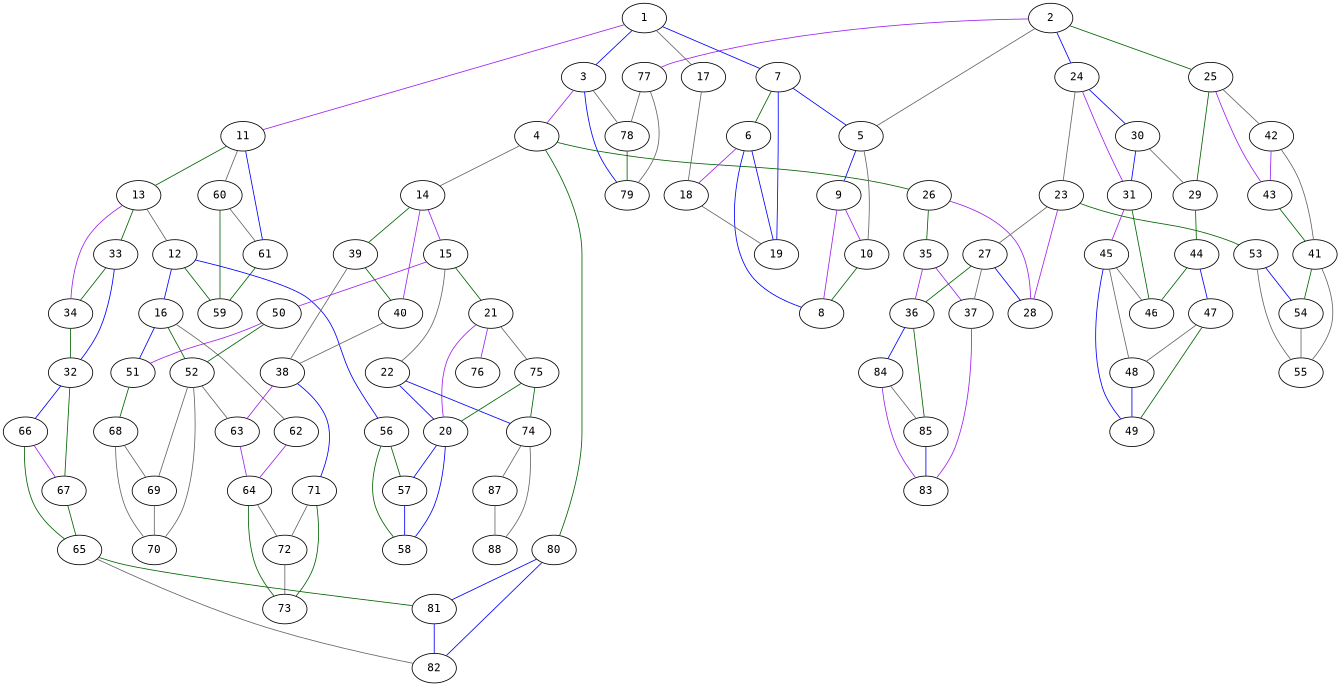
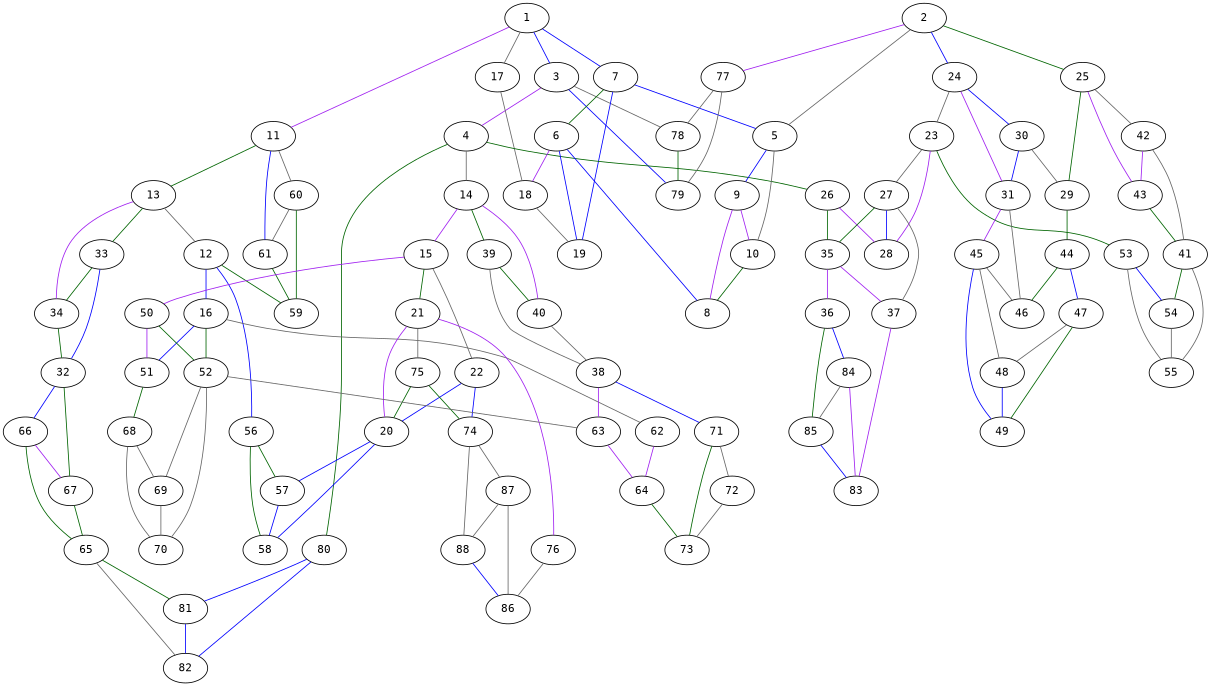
(1141, 254) -> (1015, 254)
(953, 280) -> (861, 221)
(267, 520) -> none
none -> (508, 609)
